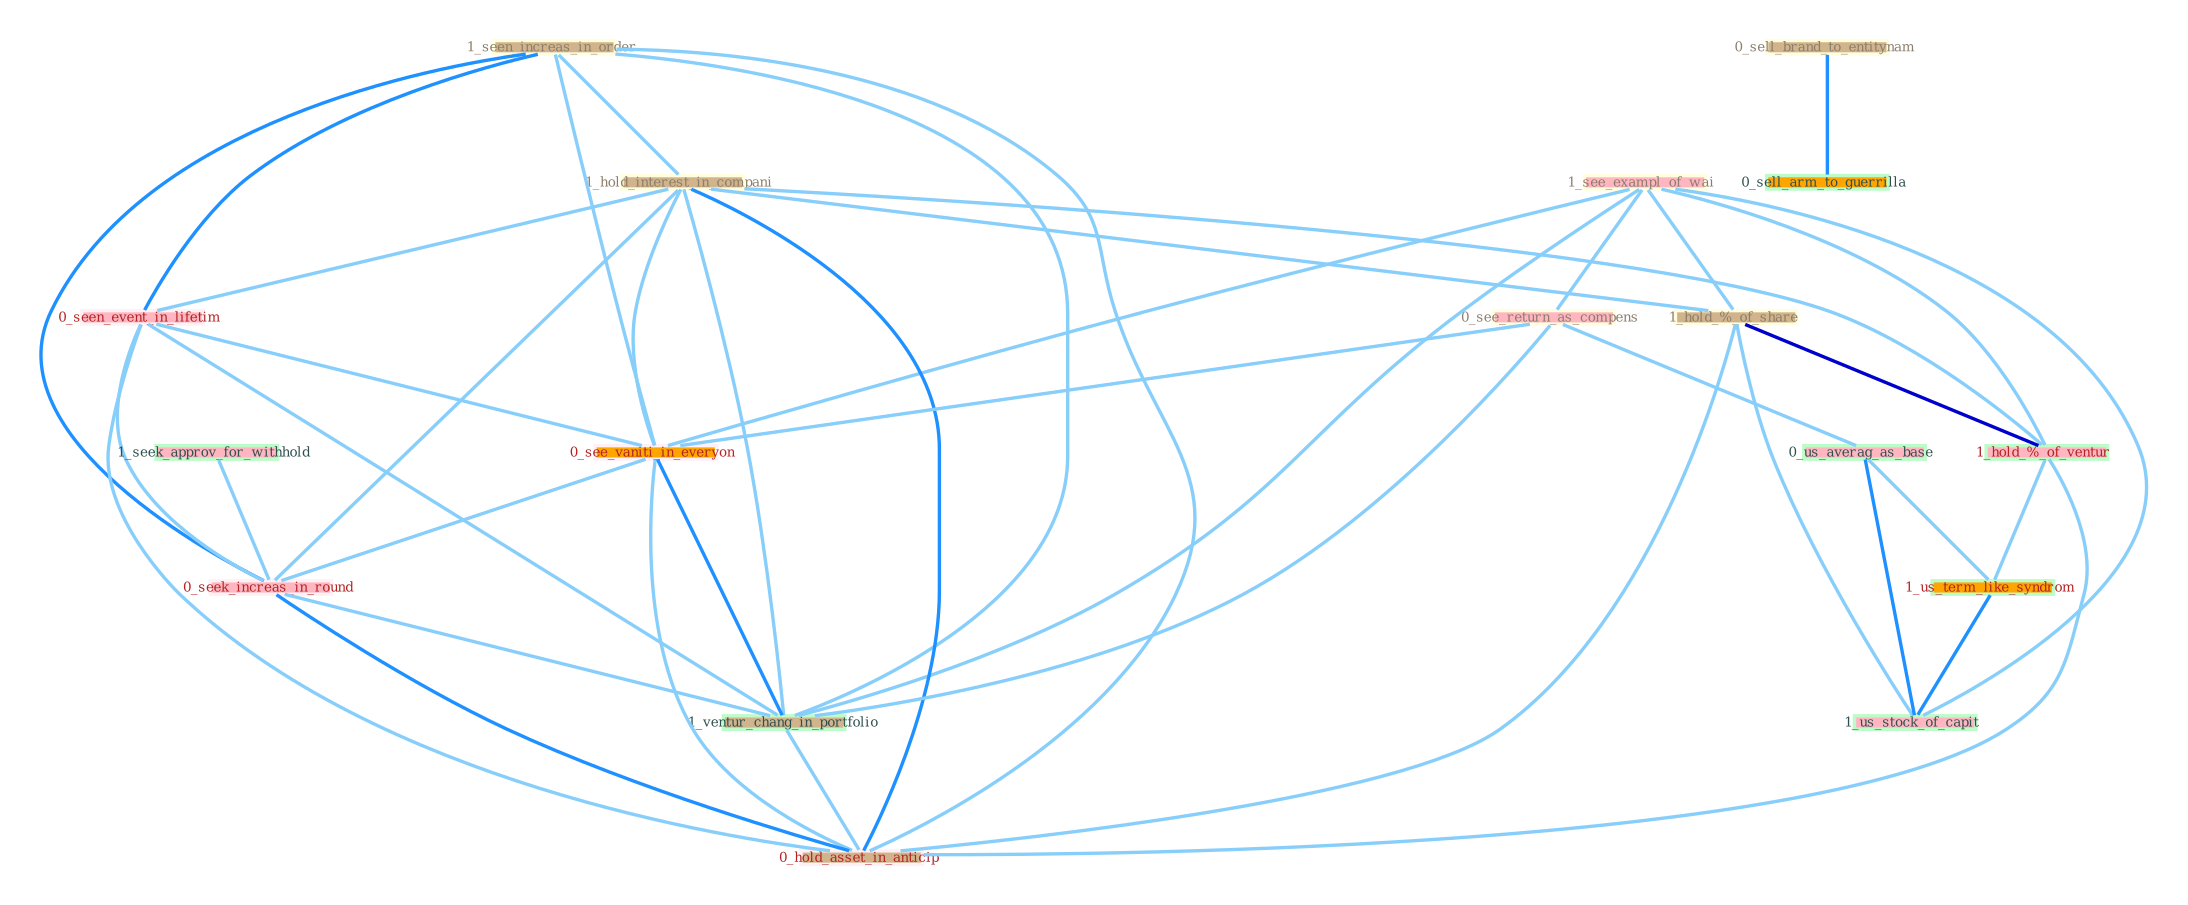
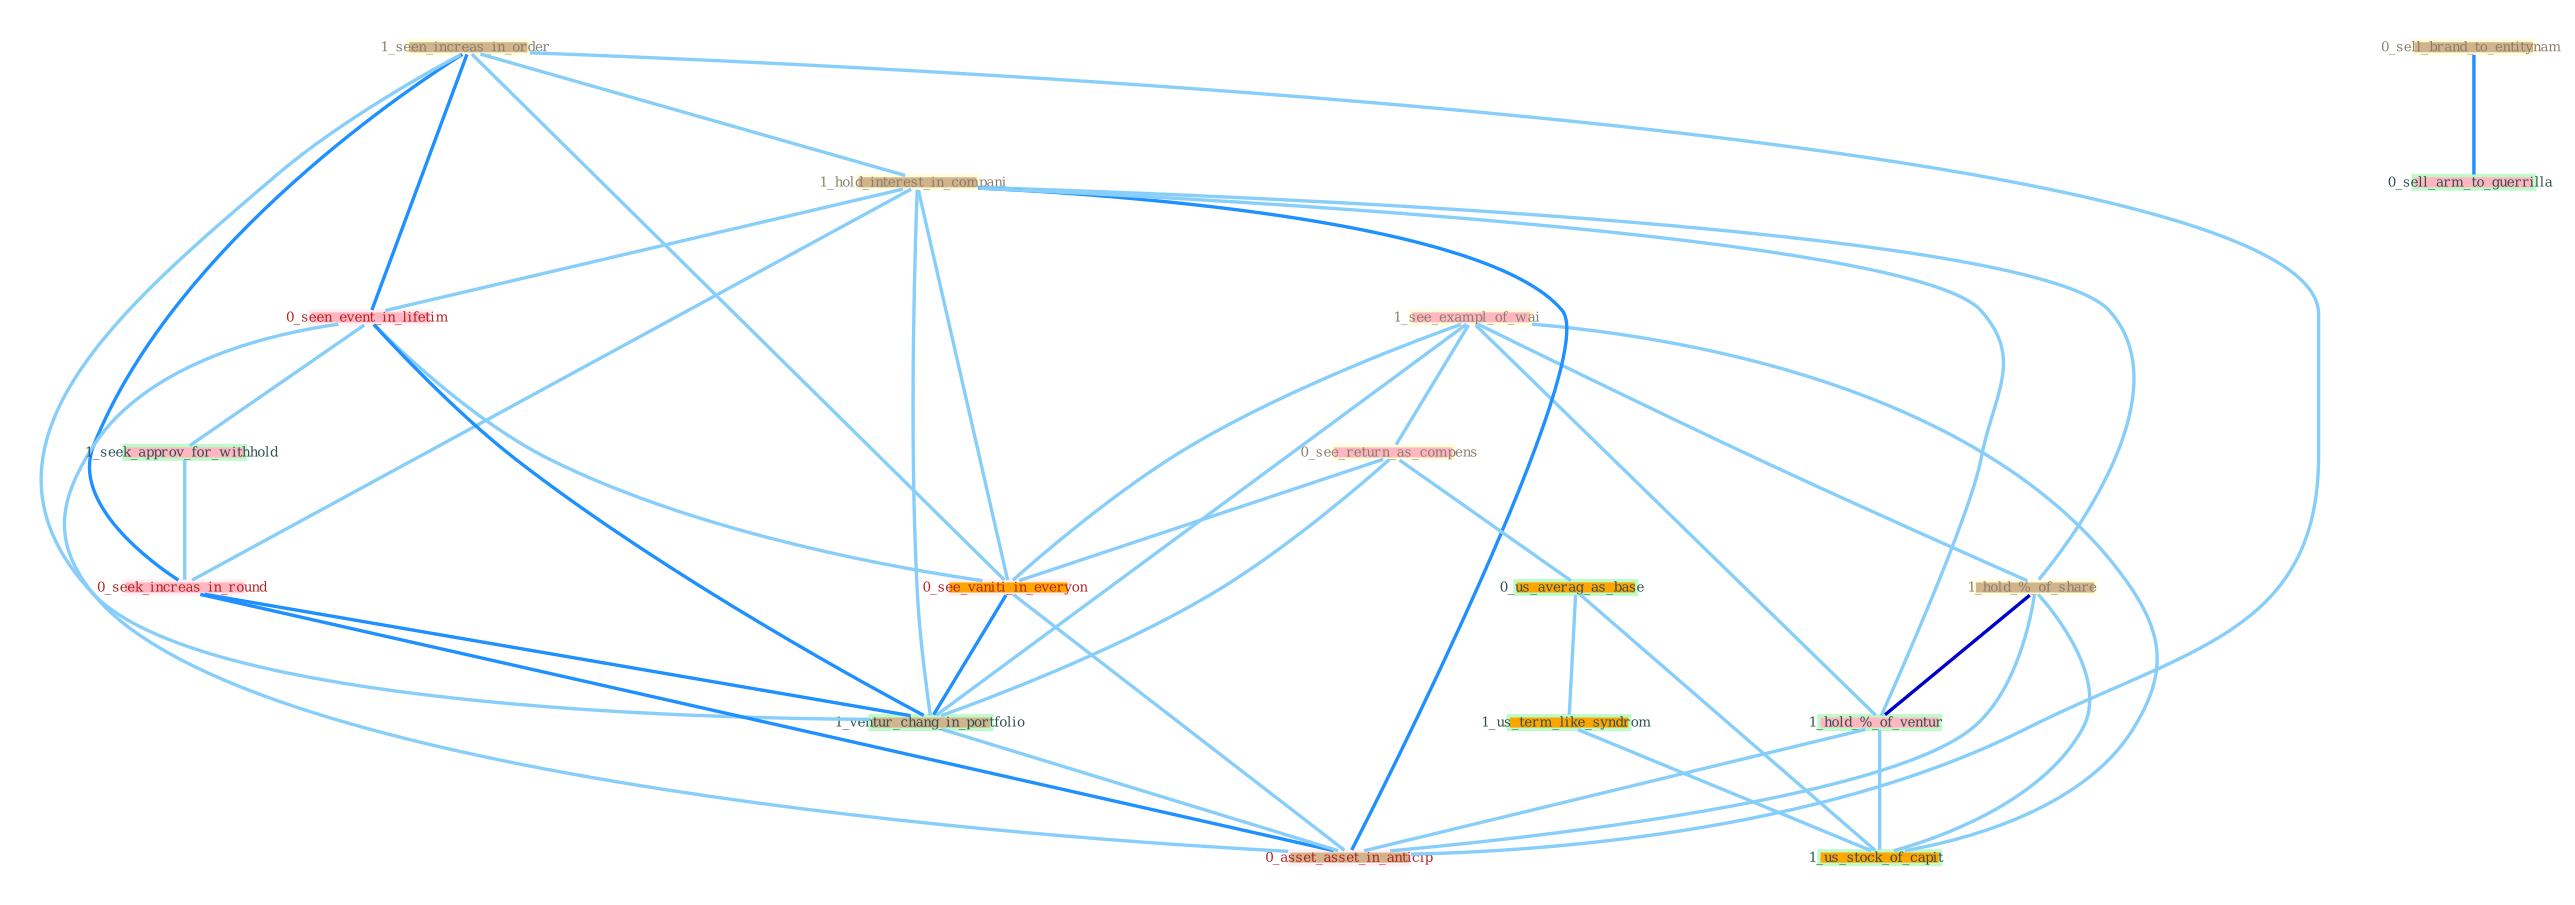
(1827, 182) -> (2474, 182)
(1865, 452) -> (1576, 587)
(2047, 452) -> (1880, 723)
(129, 466) -> (277, 385)
(431, 500) -> (632, 542)
(491, 511) -> none
(2020, 520) -> (1880, 808)
(1890, 587) -> (1728, 722)
(1993, 587) -> (1569, 723)
(527, 655) -> (575, 658)
(1954, 655) -> (1717, 787)
(1915, 723) -> (1880, 858)
(862, 858) -> (1350, 858)
